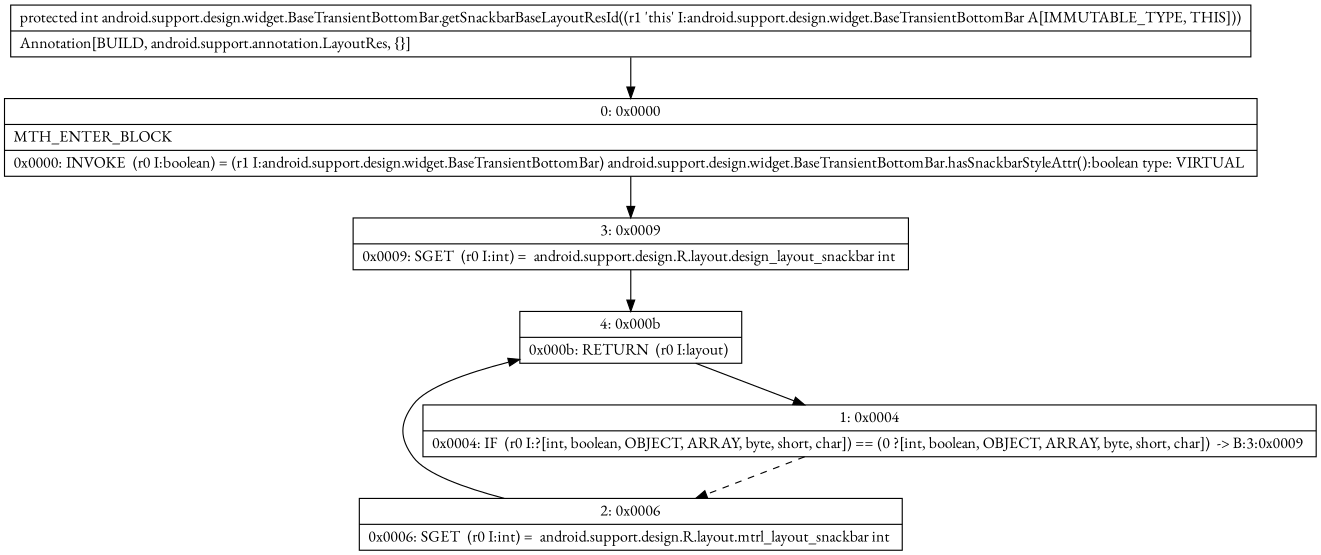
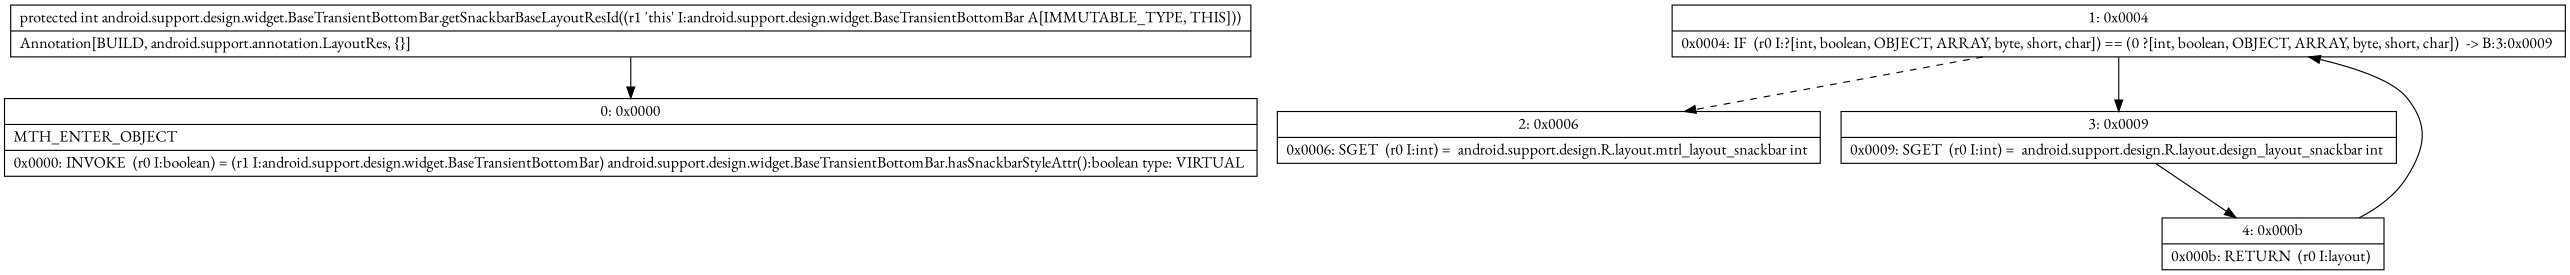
(93, 137) -> (96, 137)
(631, 191) -> (2119, 79)
(403, 429) -> none
